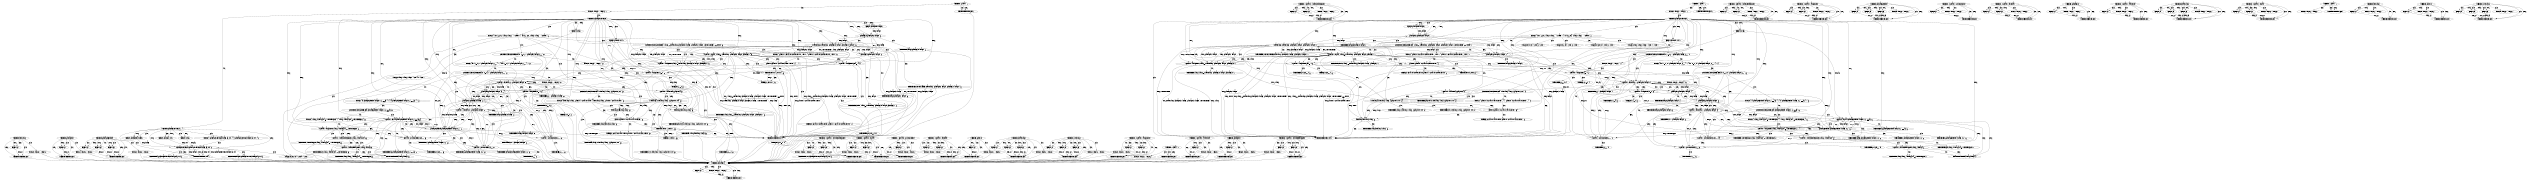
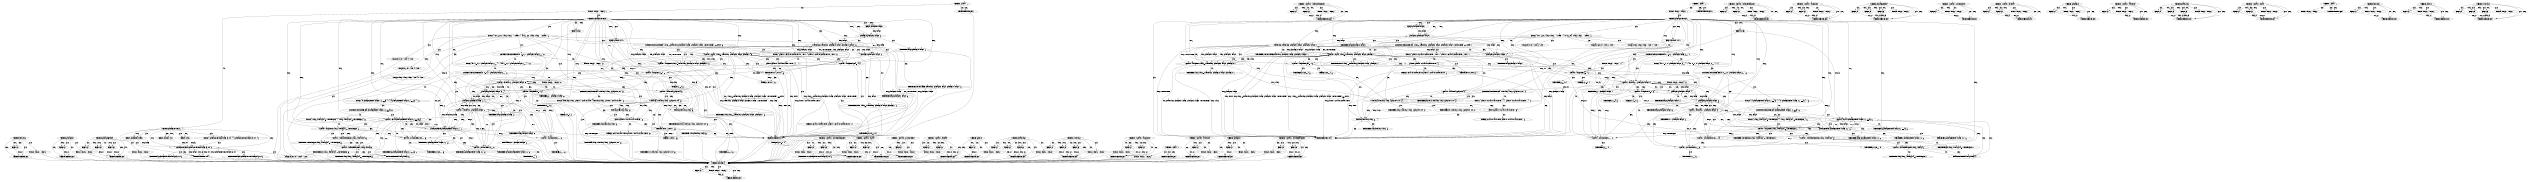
(1567, 45) -> none
none -> (403, 59)
none -> (409, 68)
